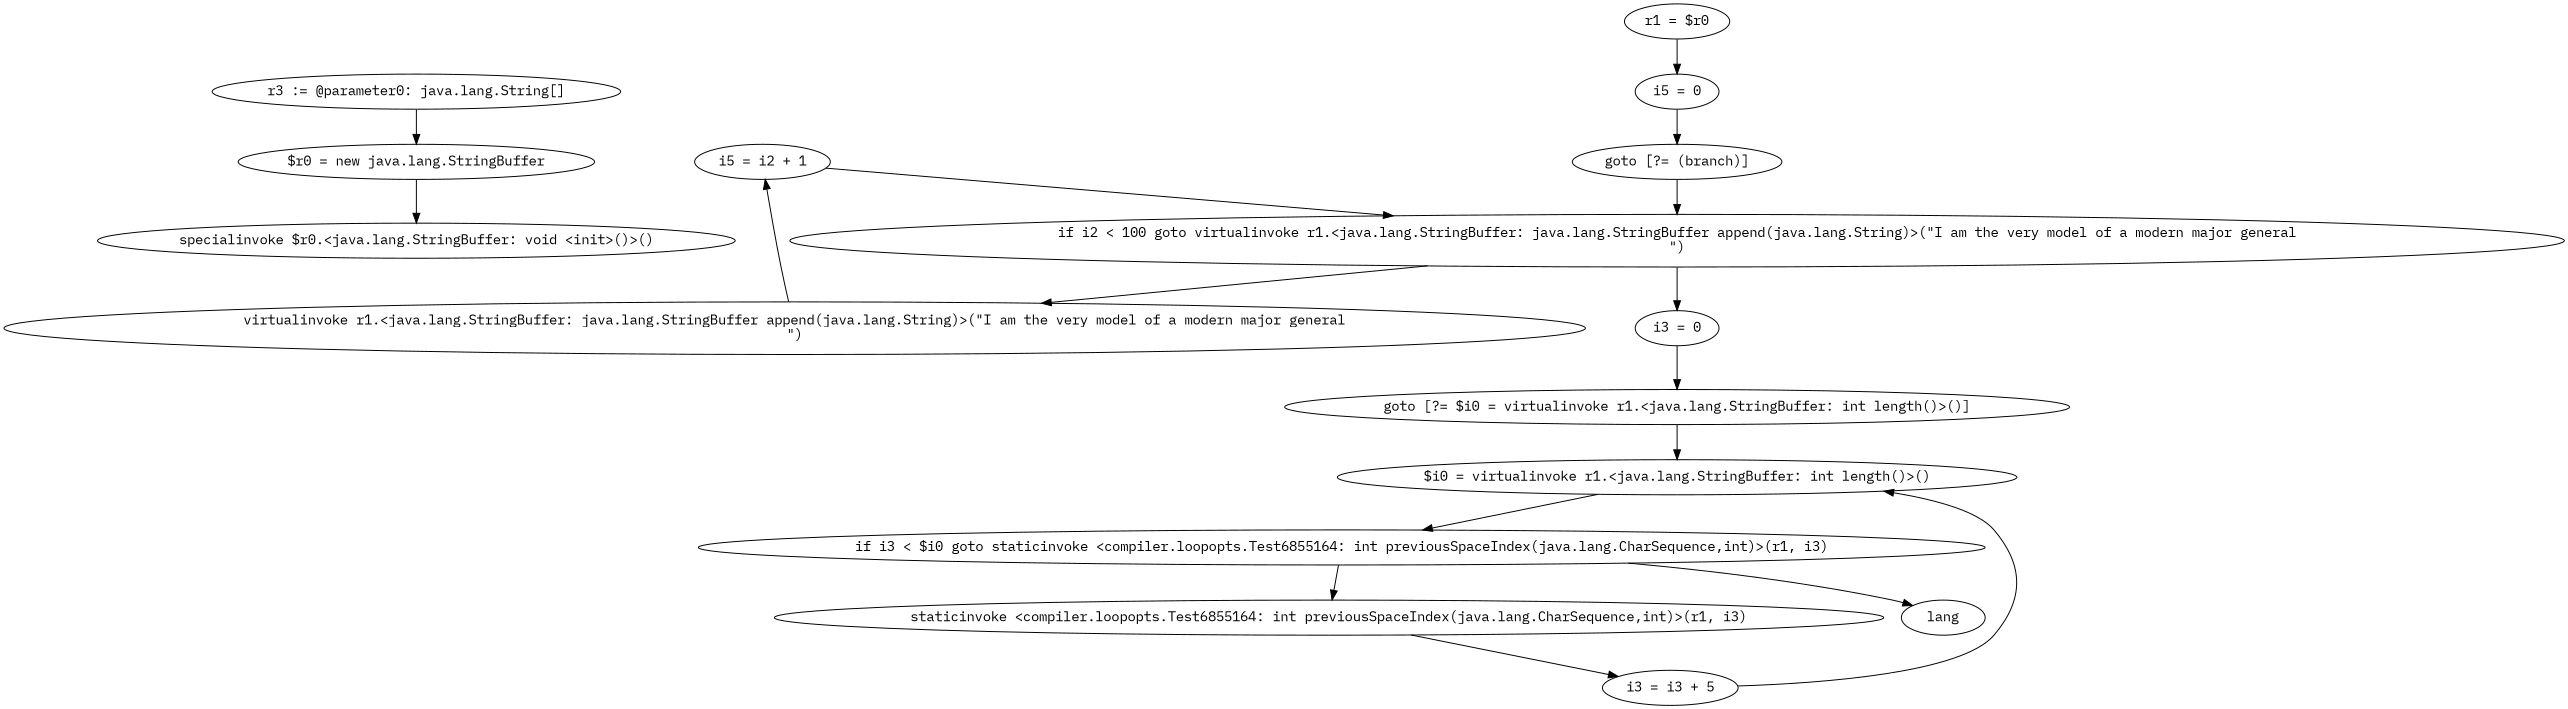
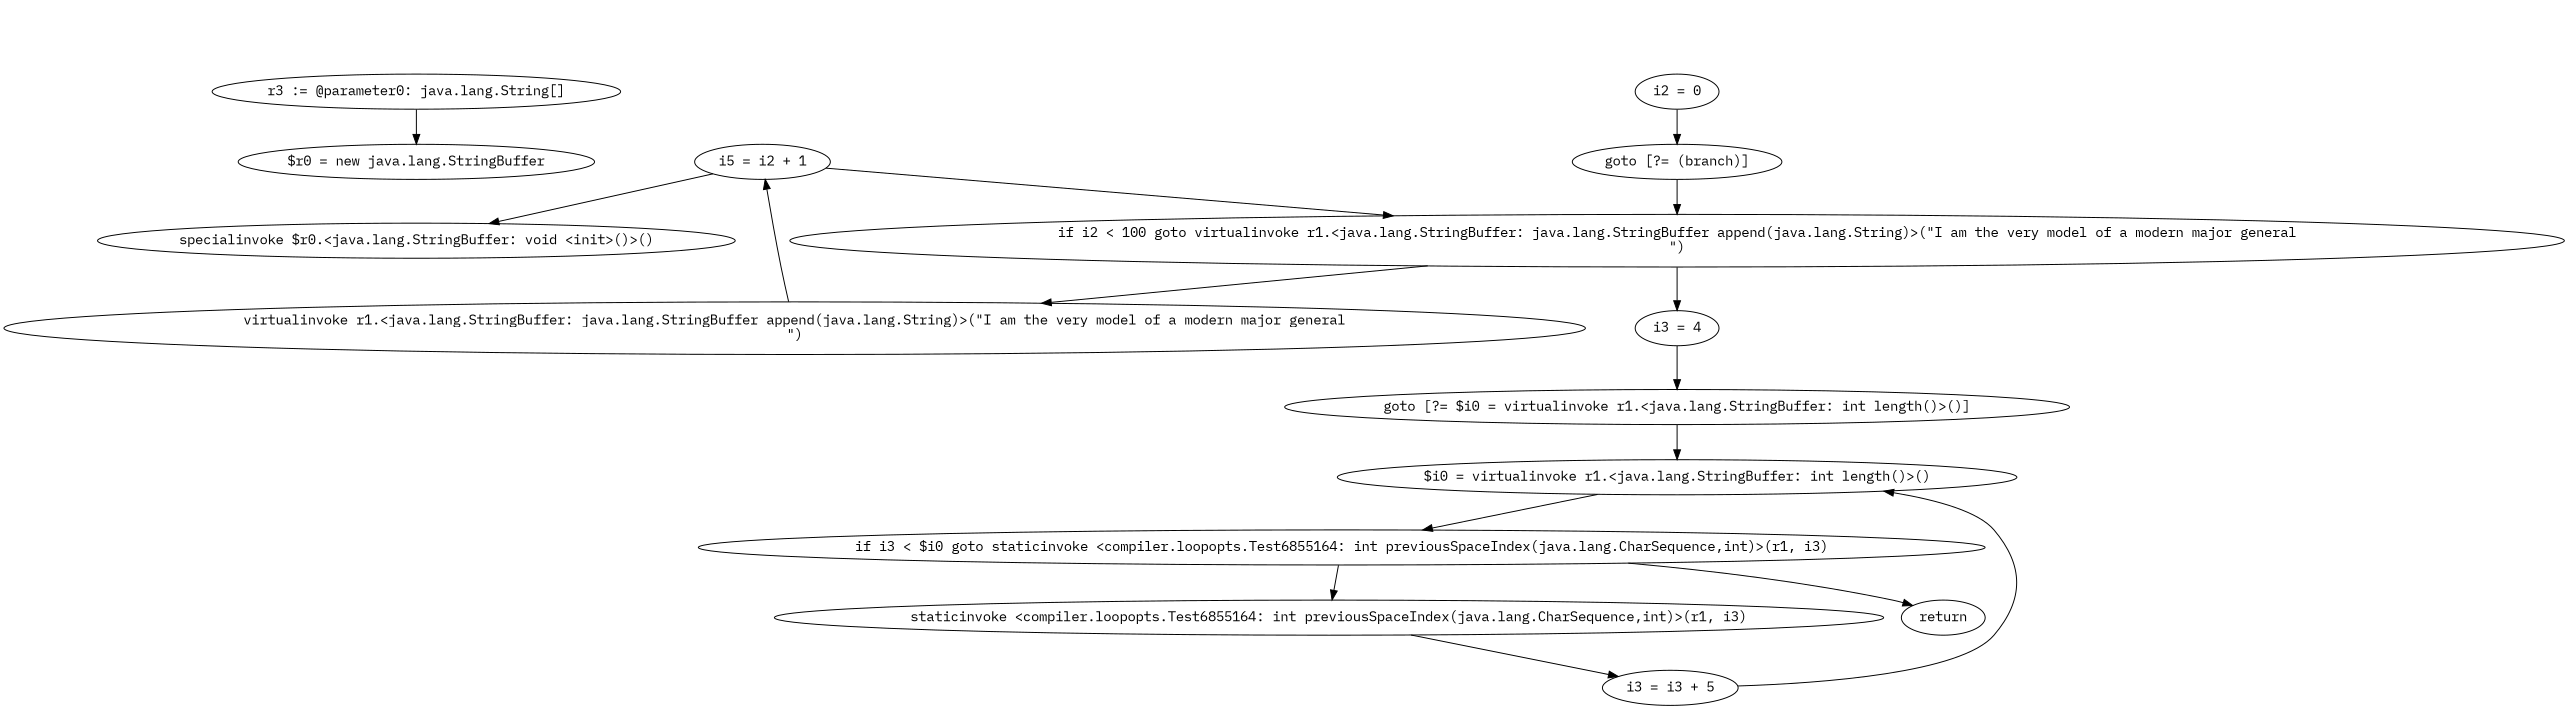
(1677, 21) -> none
(1677, 92) -> (1677, 92)
(416, 196) -> (606, 198)
(1677, 328) -> (1677, 328)
(1943, 618) -> (1943, 618)
